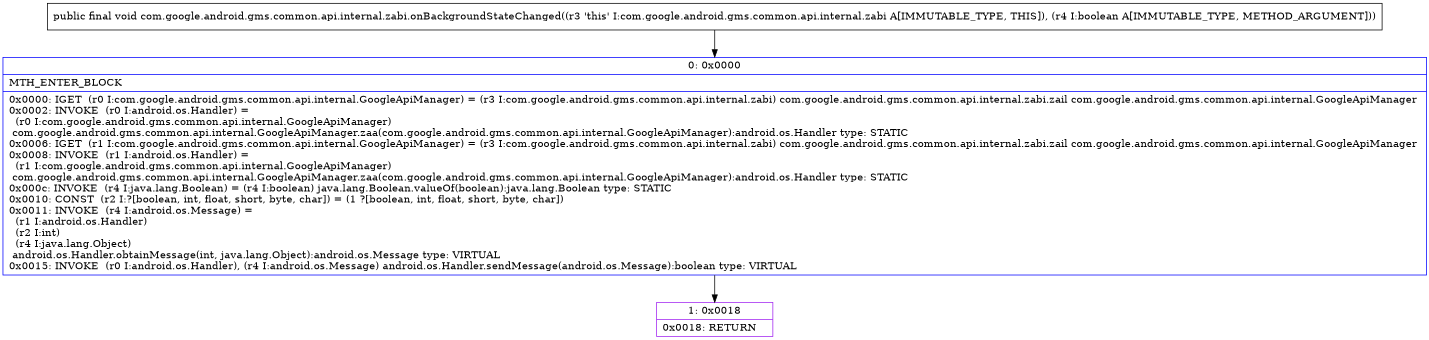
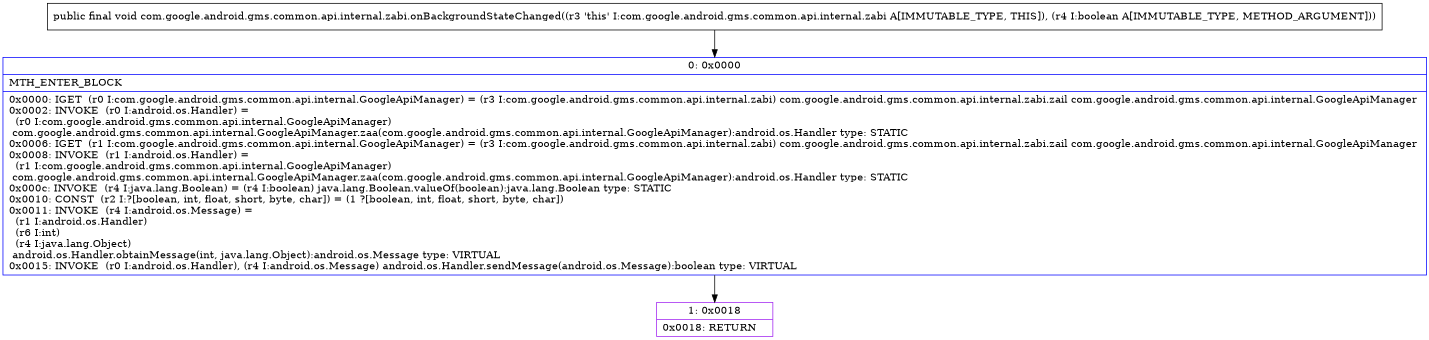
(35, 233) -> (35, 233)
